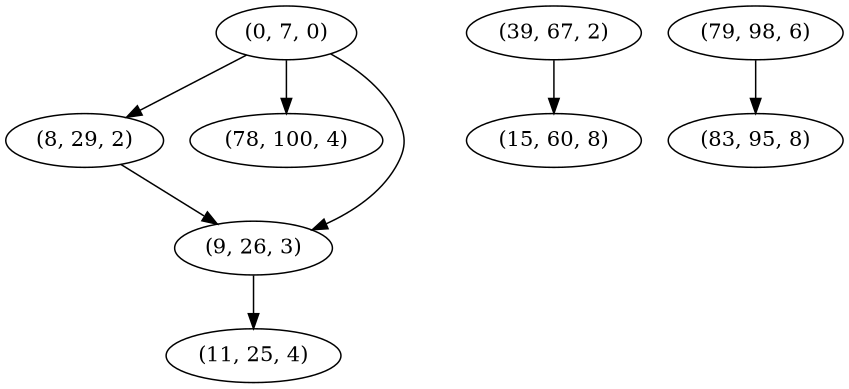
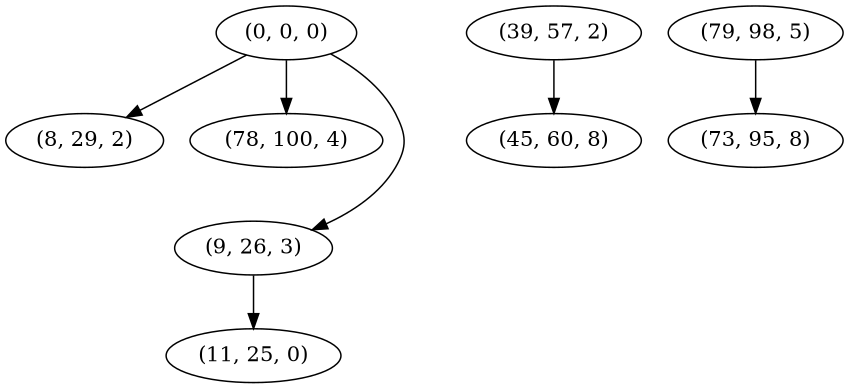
(286, 33) -> (286, 33)
(554, 33) -> (554, 33)
(756, 33) -> (756, 33)
(554, 140) -> (554, 140)
(756, 140) -> (756, 140)
(162, 190) -> none
(254, 356) -> (254, 356)
